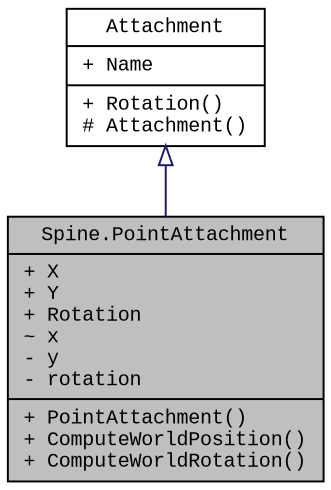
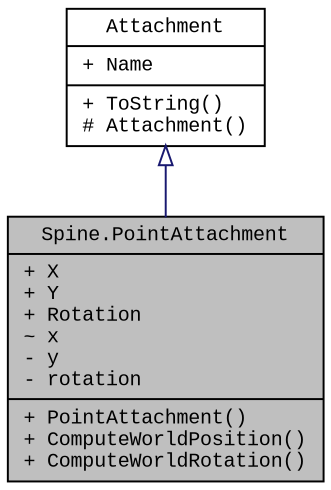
(154, 104) -> (154, 104)
